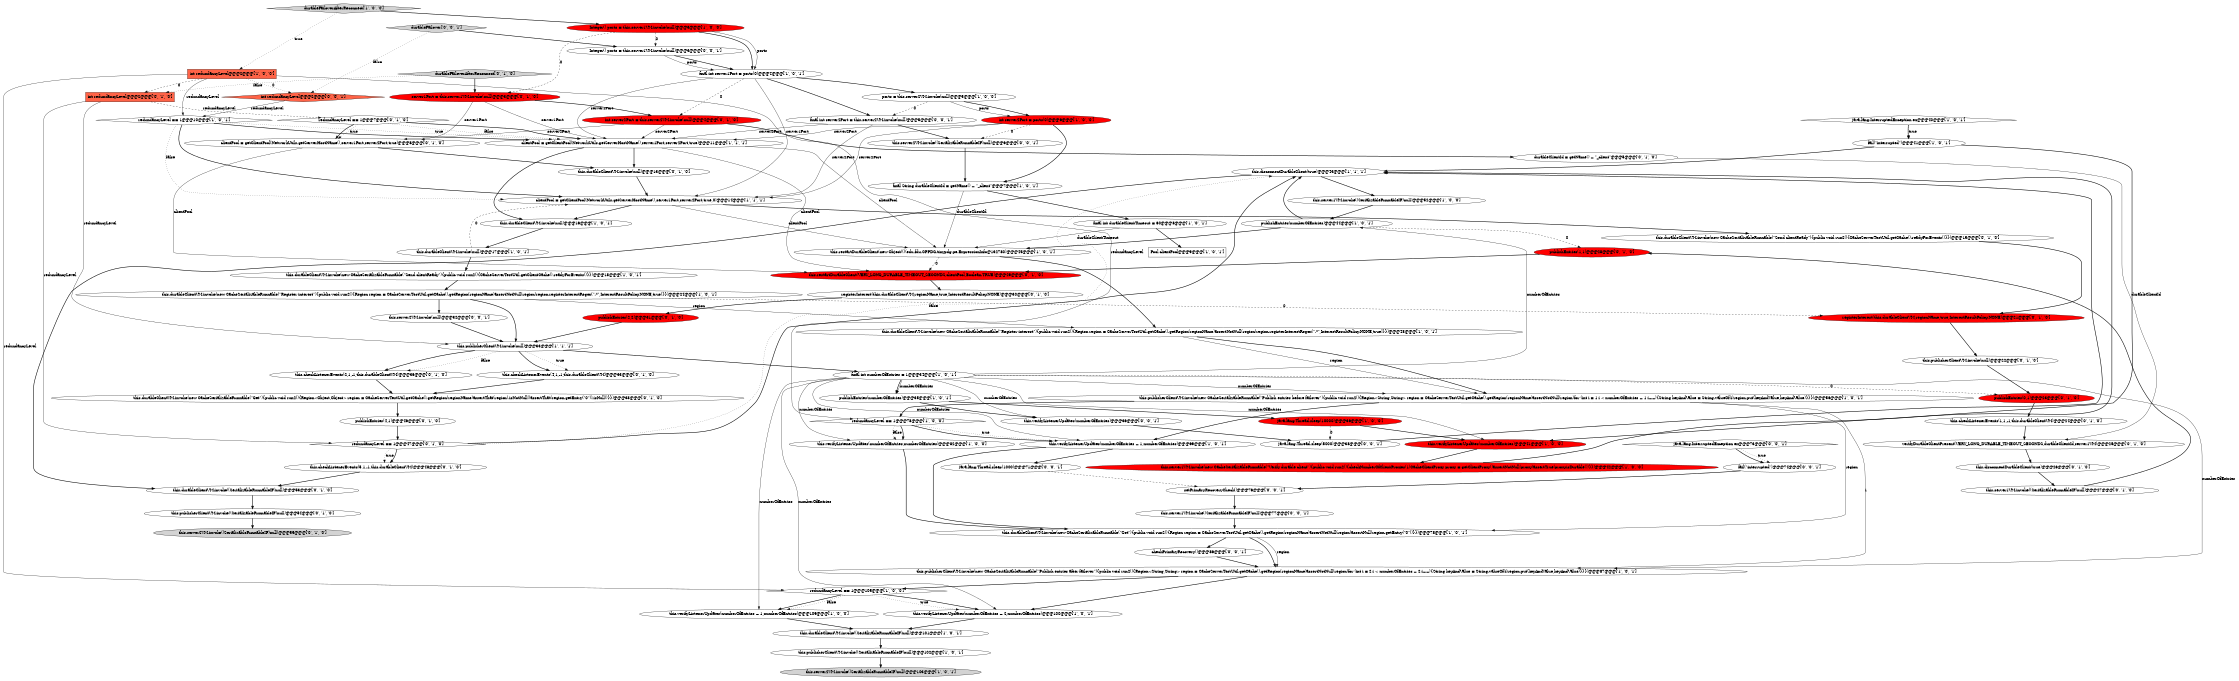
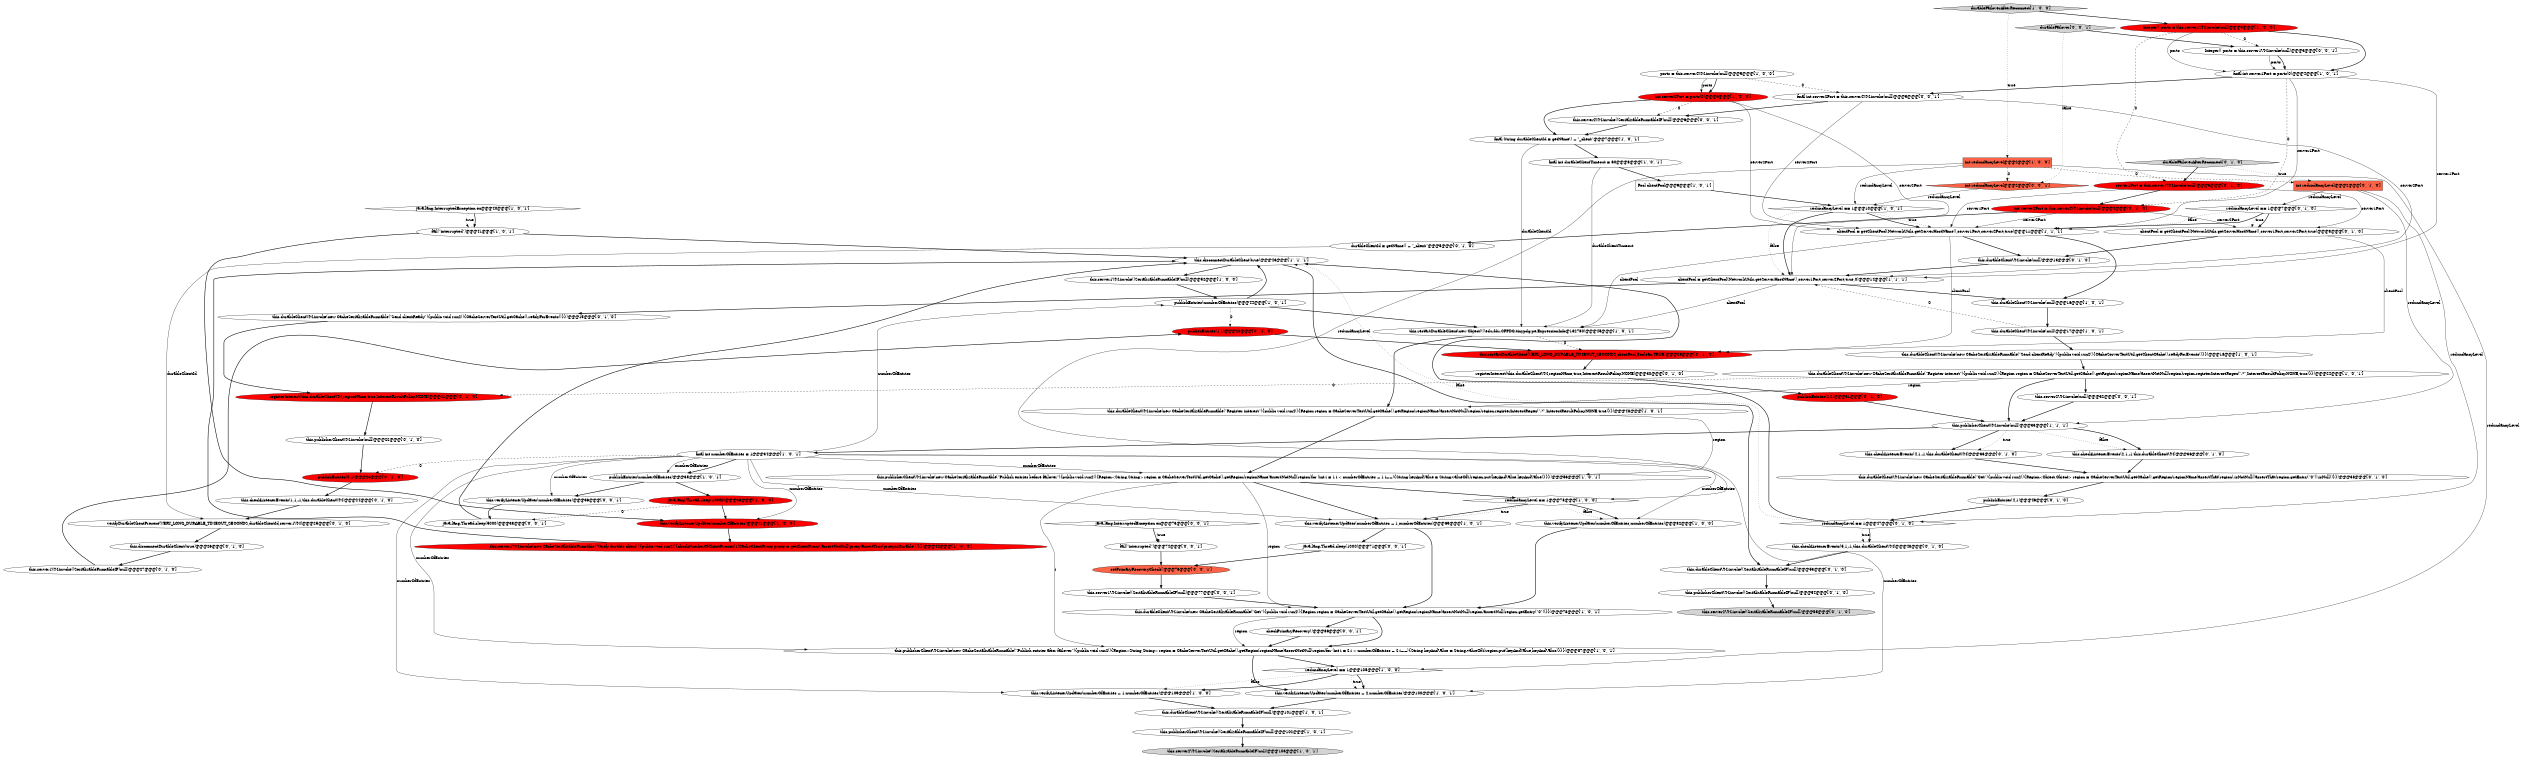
(854, 84) -> none
(258, 86) -> (2282, 174)
(267, 86) -> (2007, 173)
(234, 113) -> (2305, 197)
none -> (1770, 198)
(1121, 479) -> (1259, 558)
(1235, 490) -> (1161, 570)
